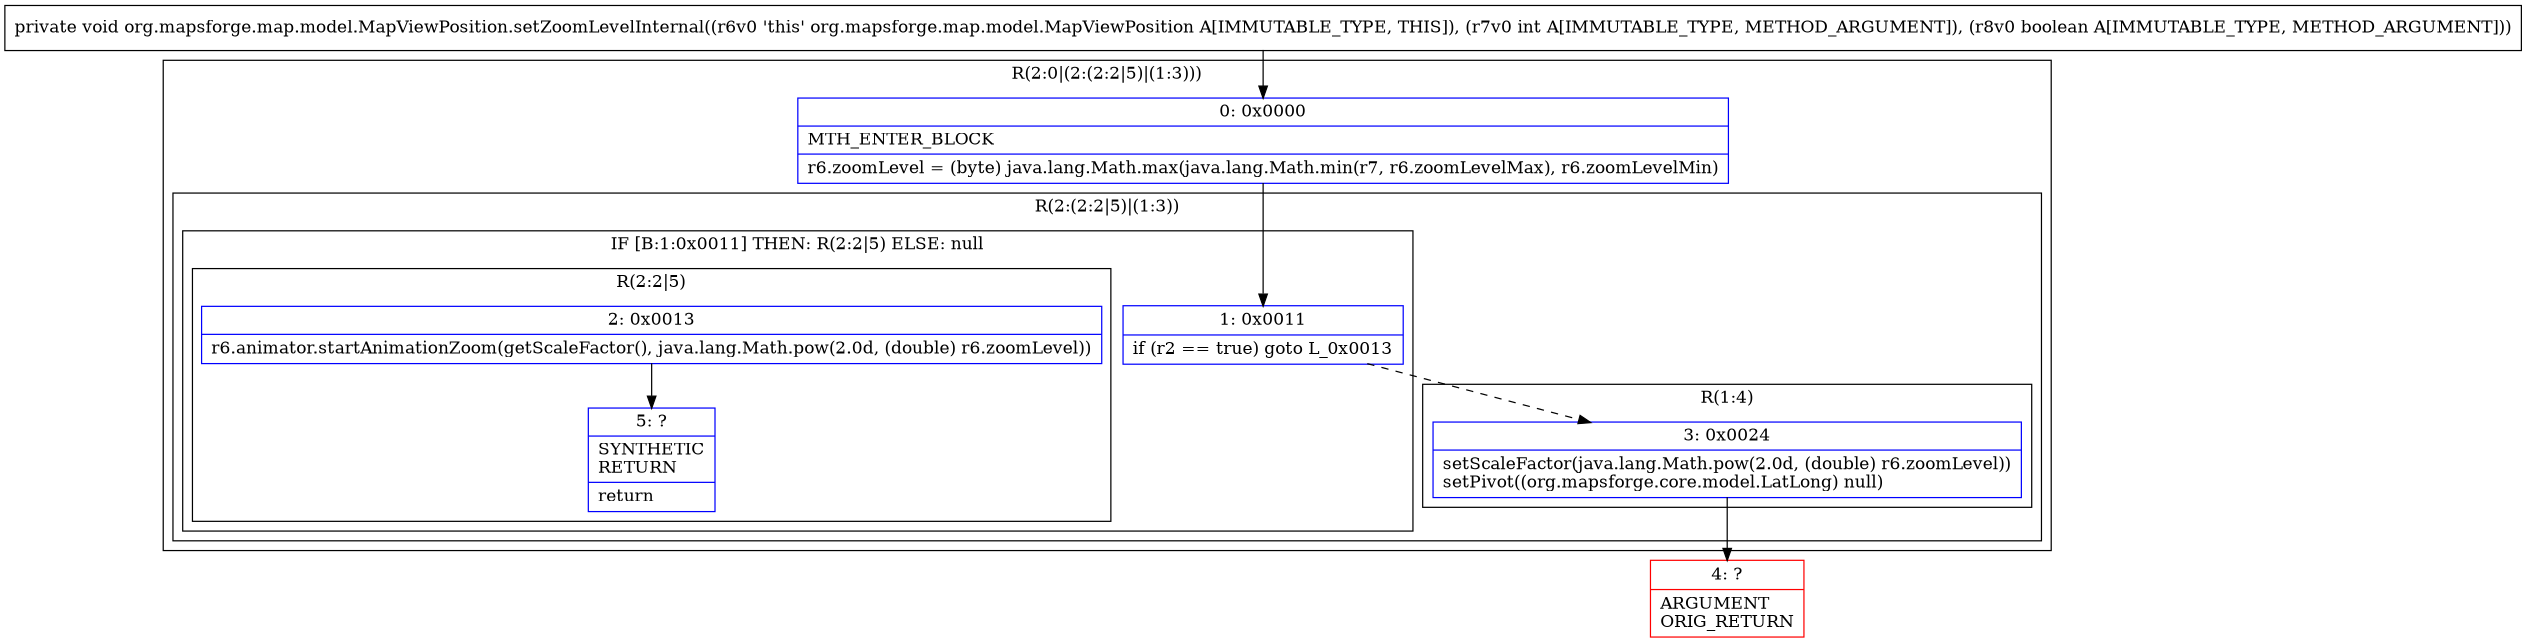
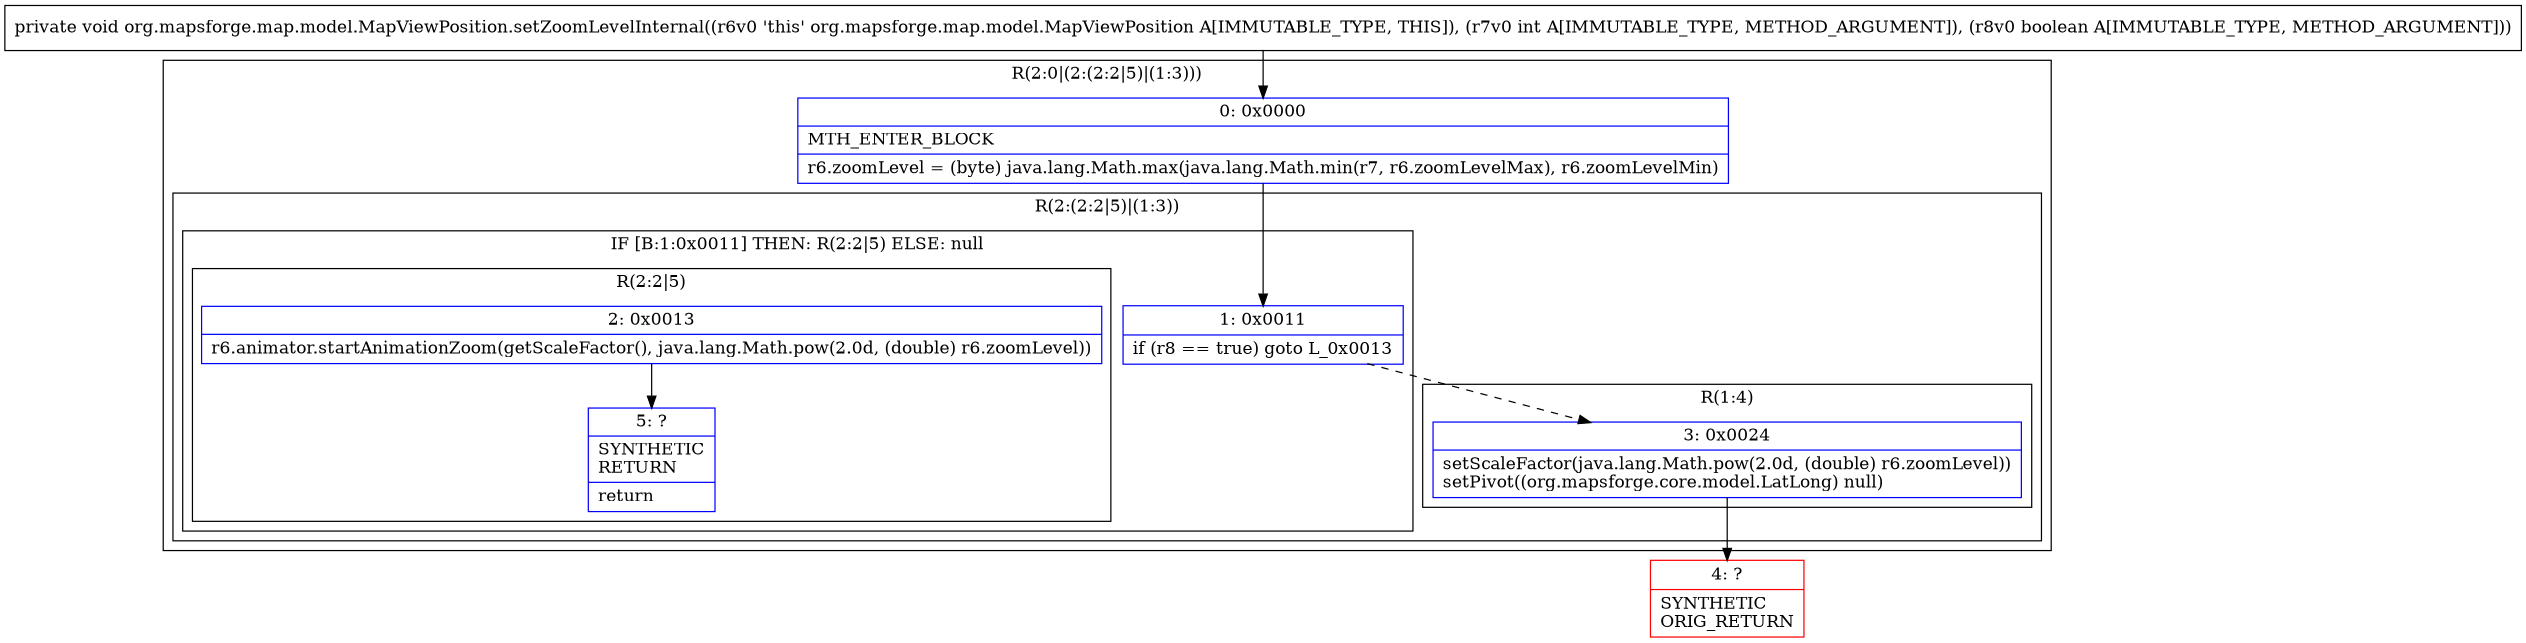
(1263, 349) -> (1263, 349)
(1715, 604) -> (1714, 604)
